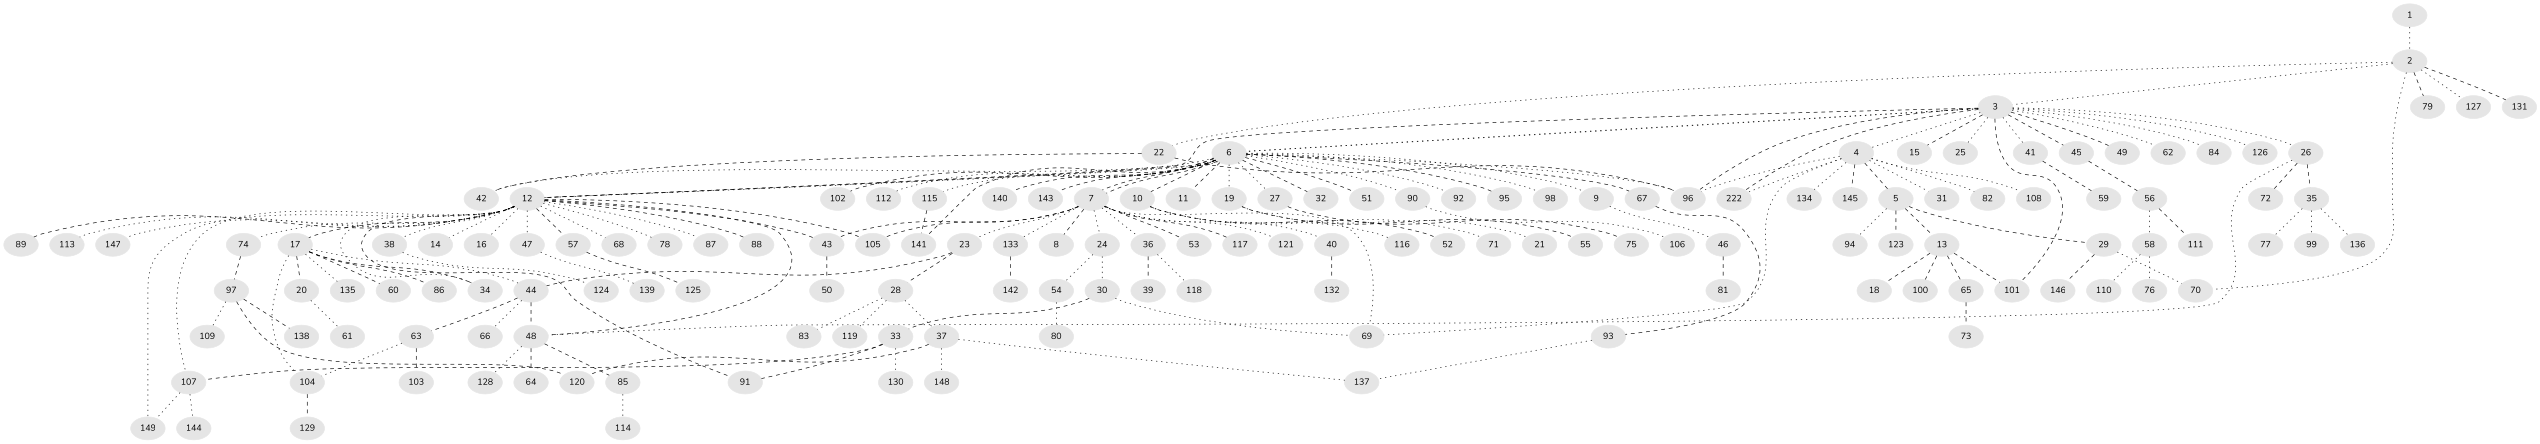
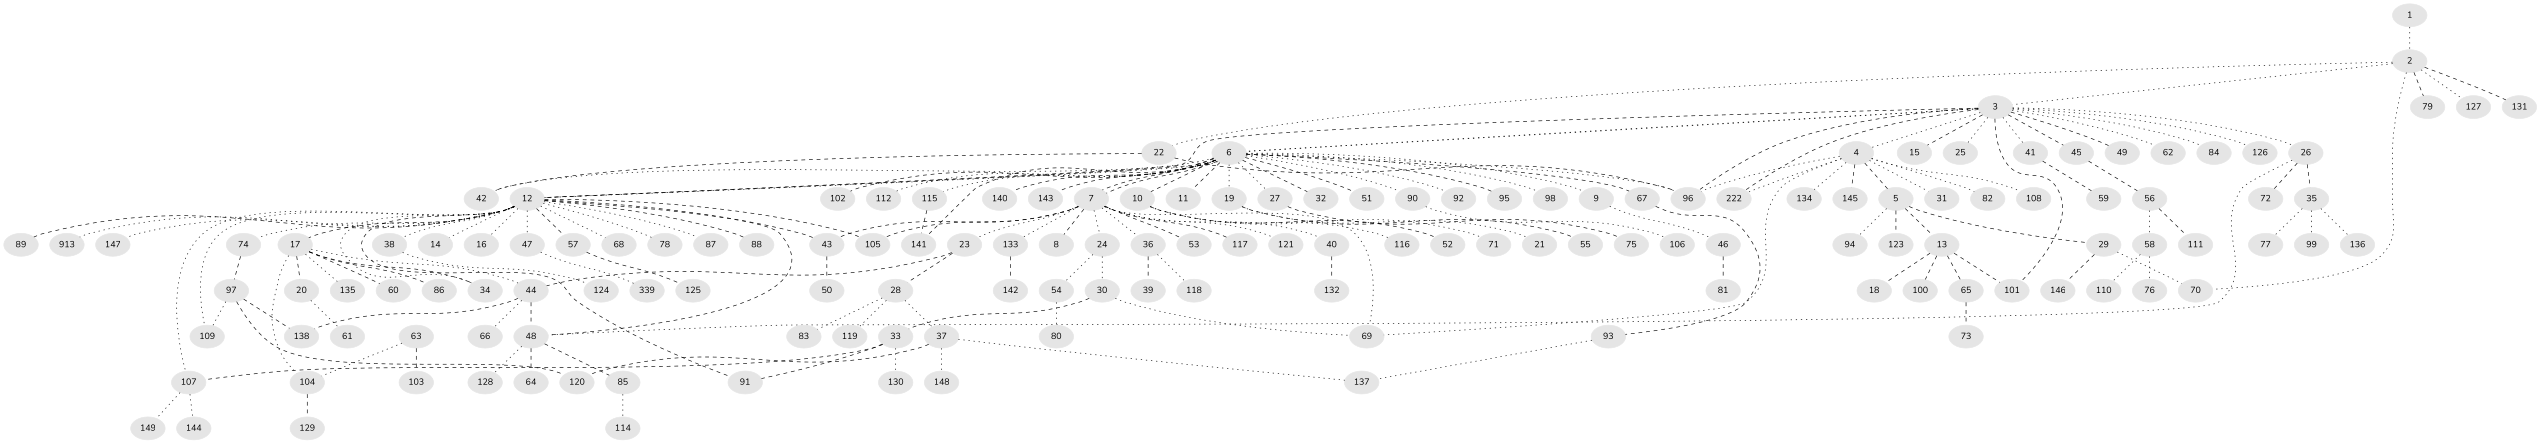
(198, 228) -> (231, 228)
(67, 245) -> (67, 245)
(647, 291) -> (647, 291)
(475, 315) -> (416, 314)
